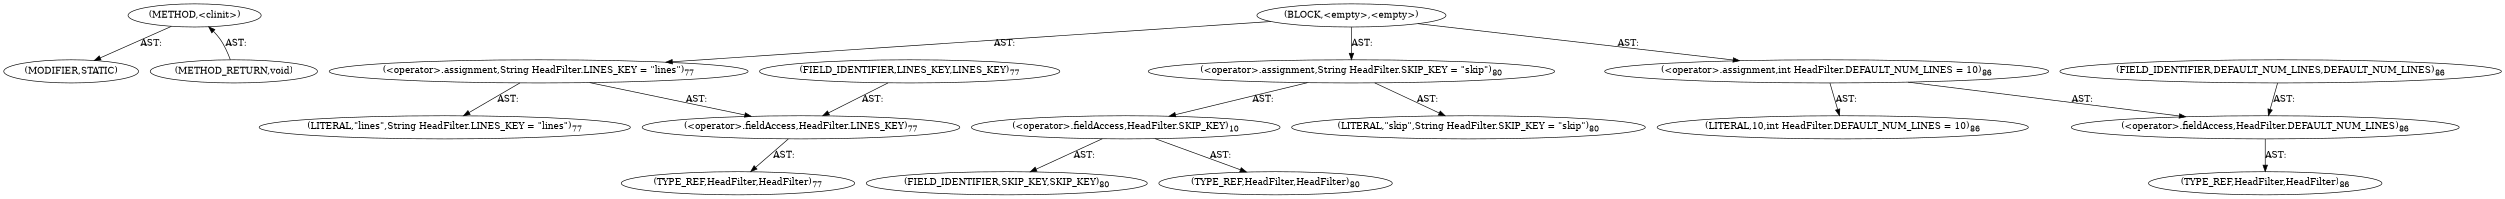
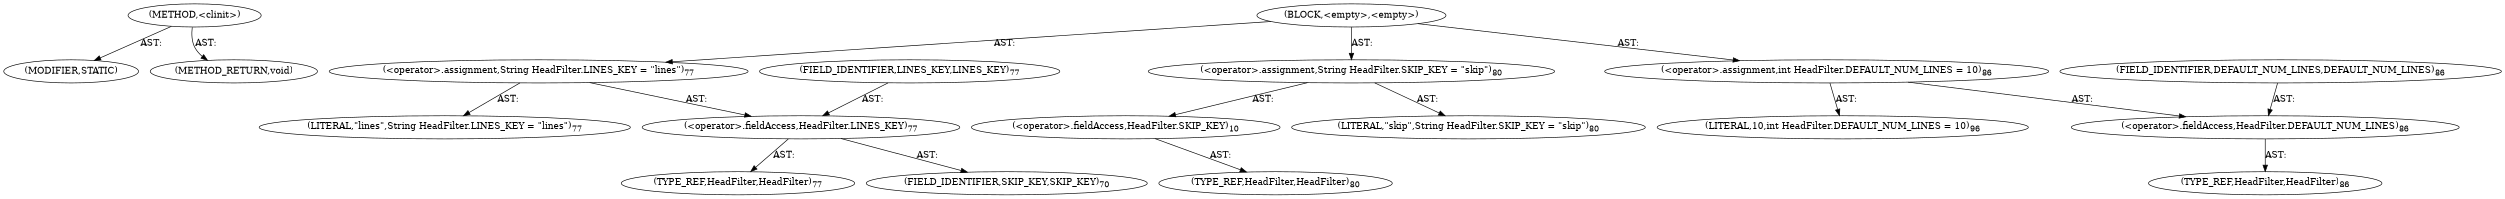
(223, 45) -> (193, 43)
(1975, 126) -> (1975, 126)
(1069, 154) -> (901, 155)
(1105, 182) -> (1105, 182)
